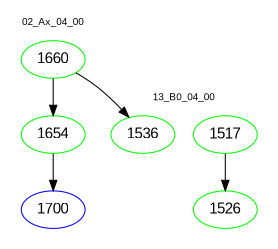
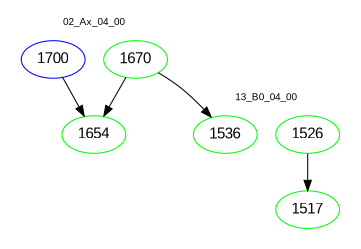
(53, 59) -> (136, 59)
(53, 167) -> (71, 92)
(225, 167) -> (308, 167)
